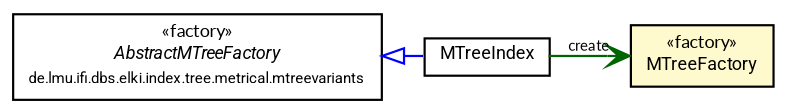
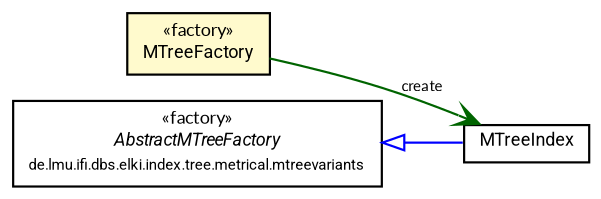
(578, 56) -> (365, 83)
